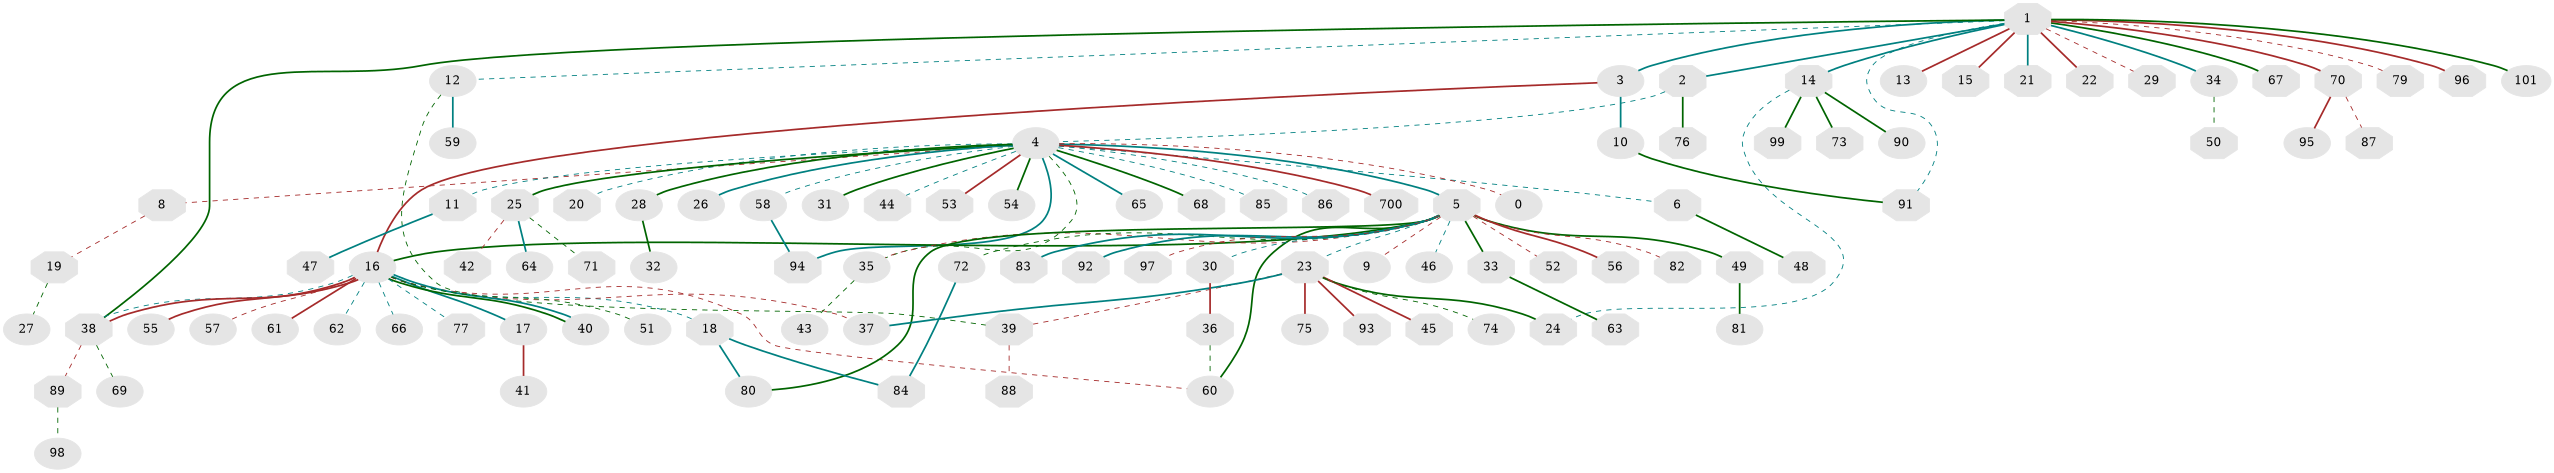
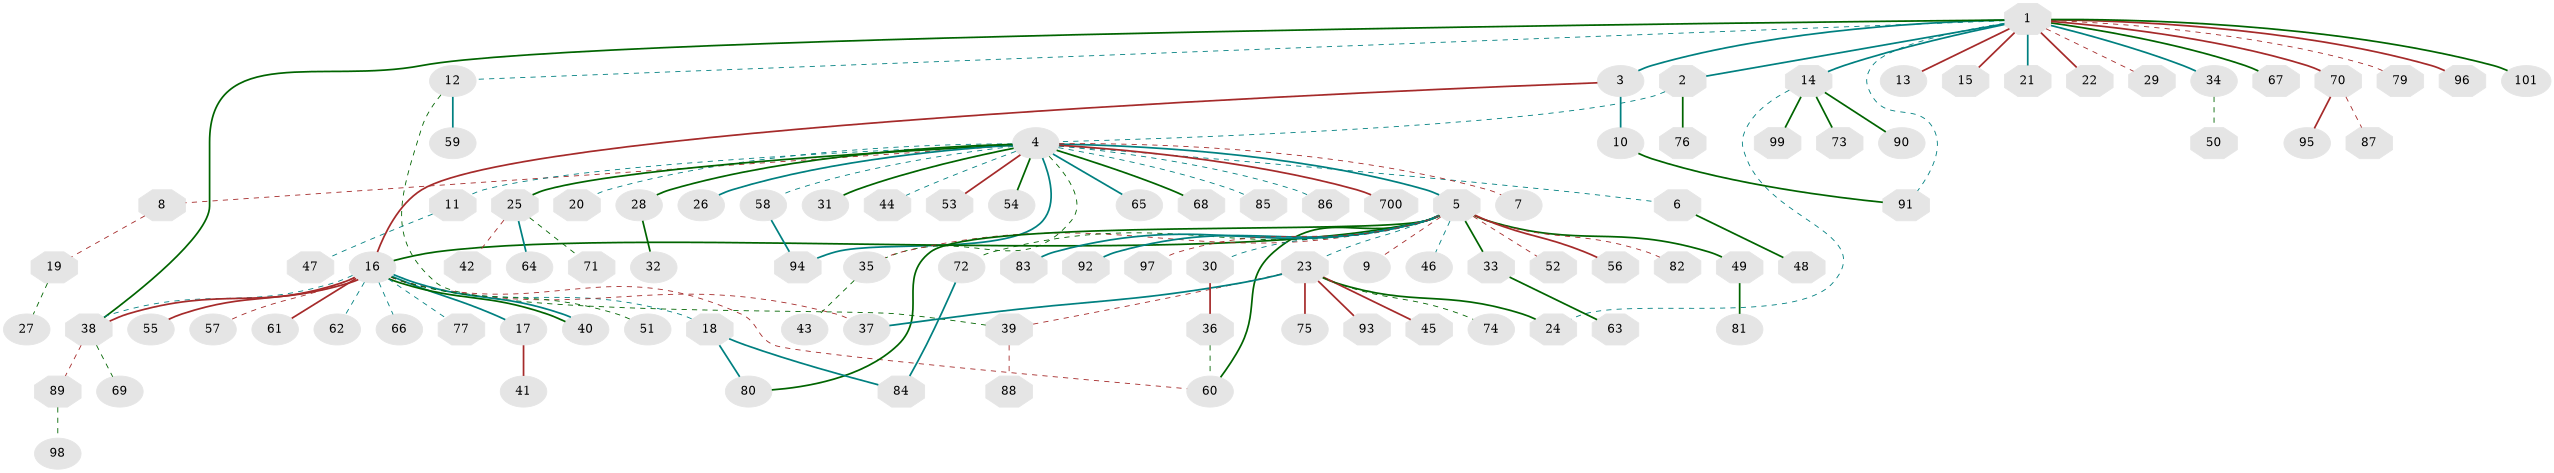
(1519, 205) -> (1519, 205)
(378, 236) -> (378, 236)
